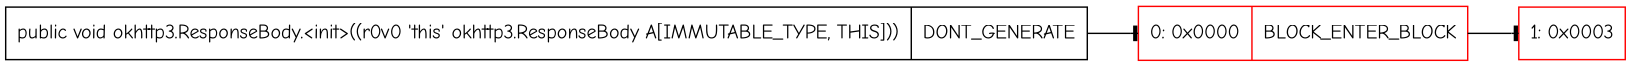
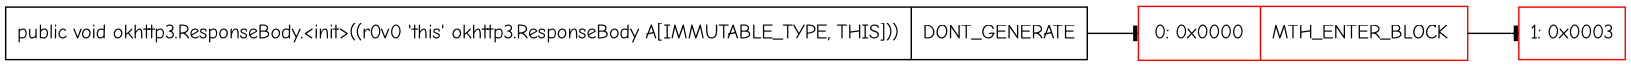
(1360, 33) -> (1360, 33)
